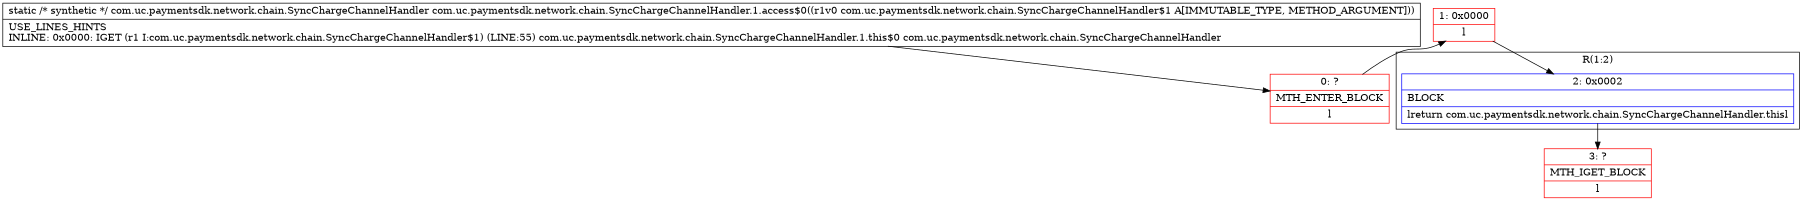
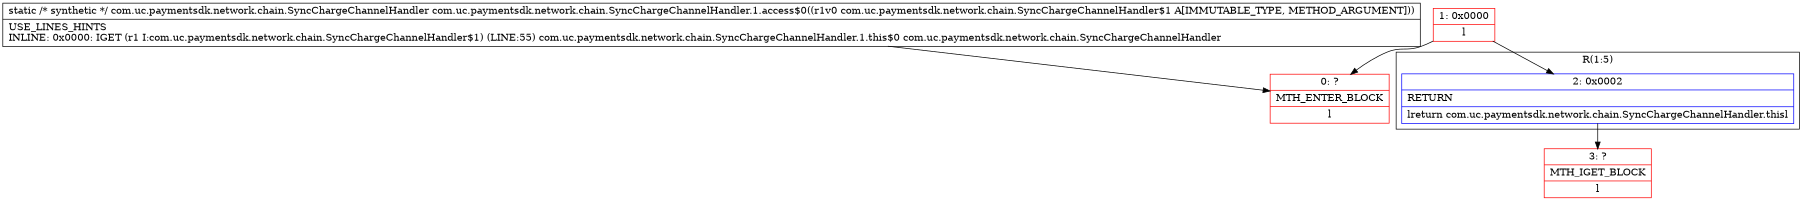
(1391, 56) -> (1391, 51)
(1598, 60) -> (1598, 60)
(1426, 98) -> (1430, 98)
